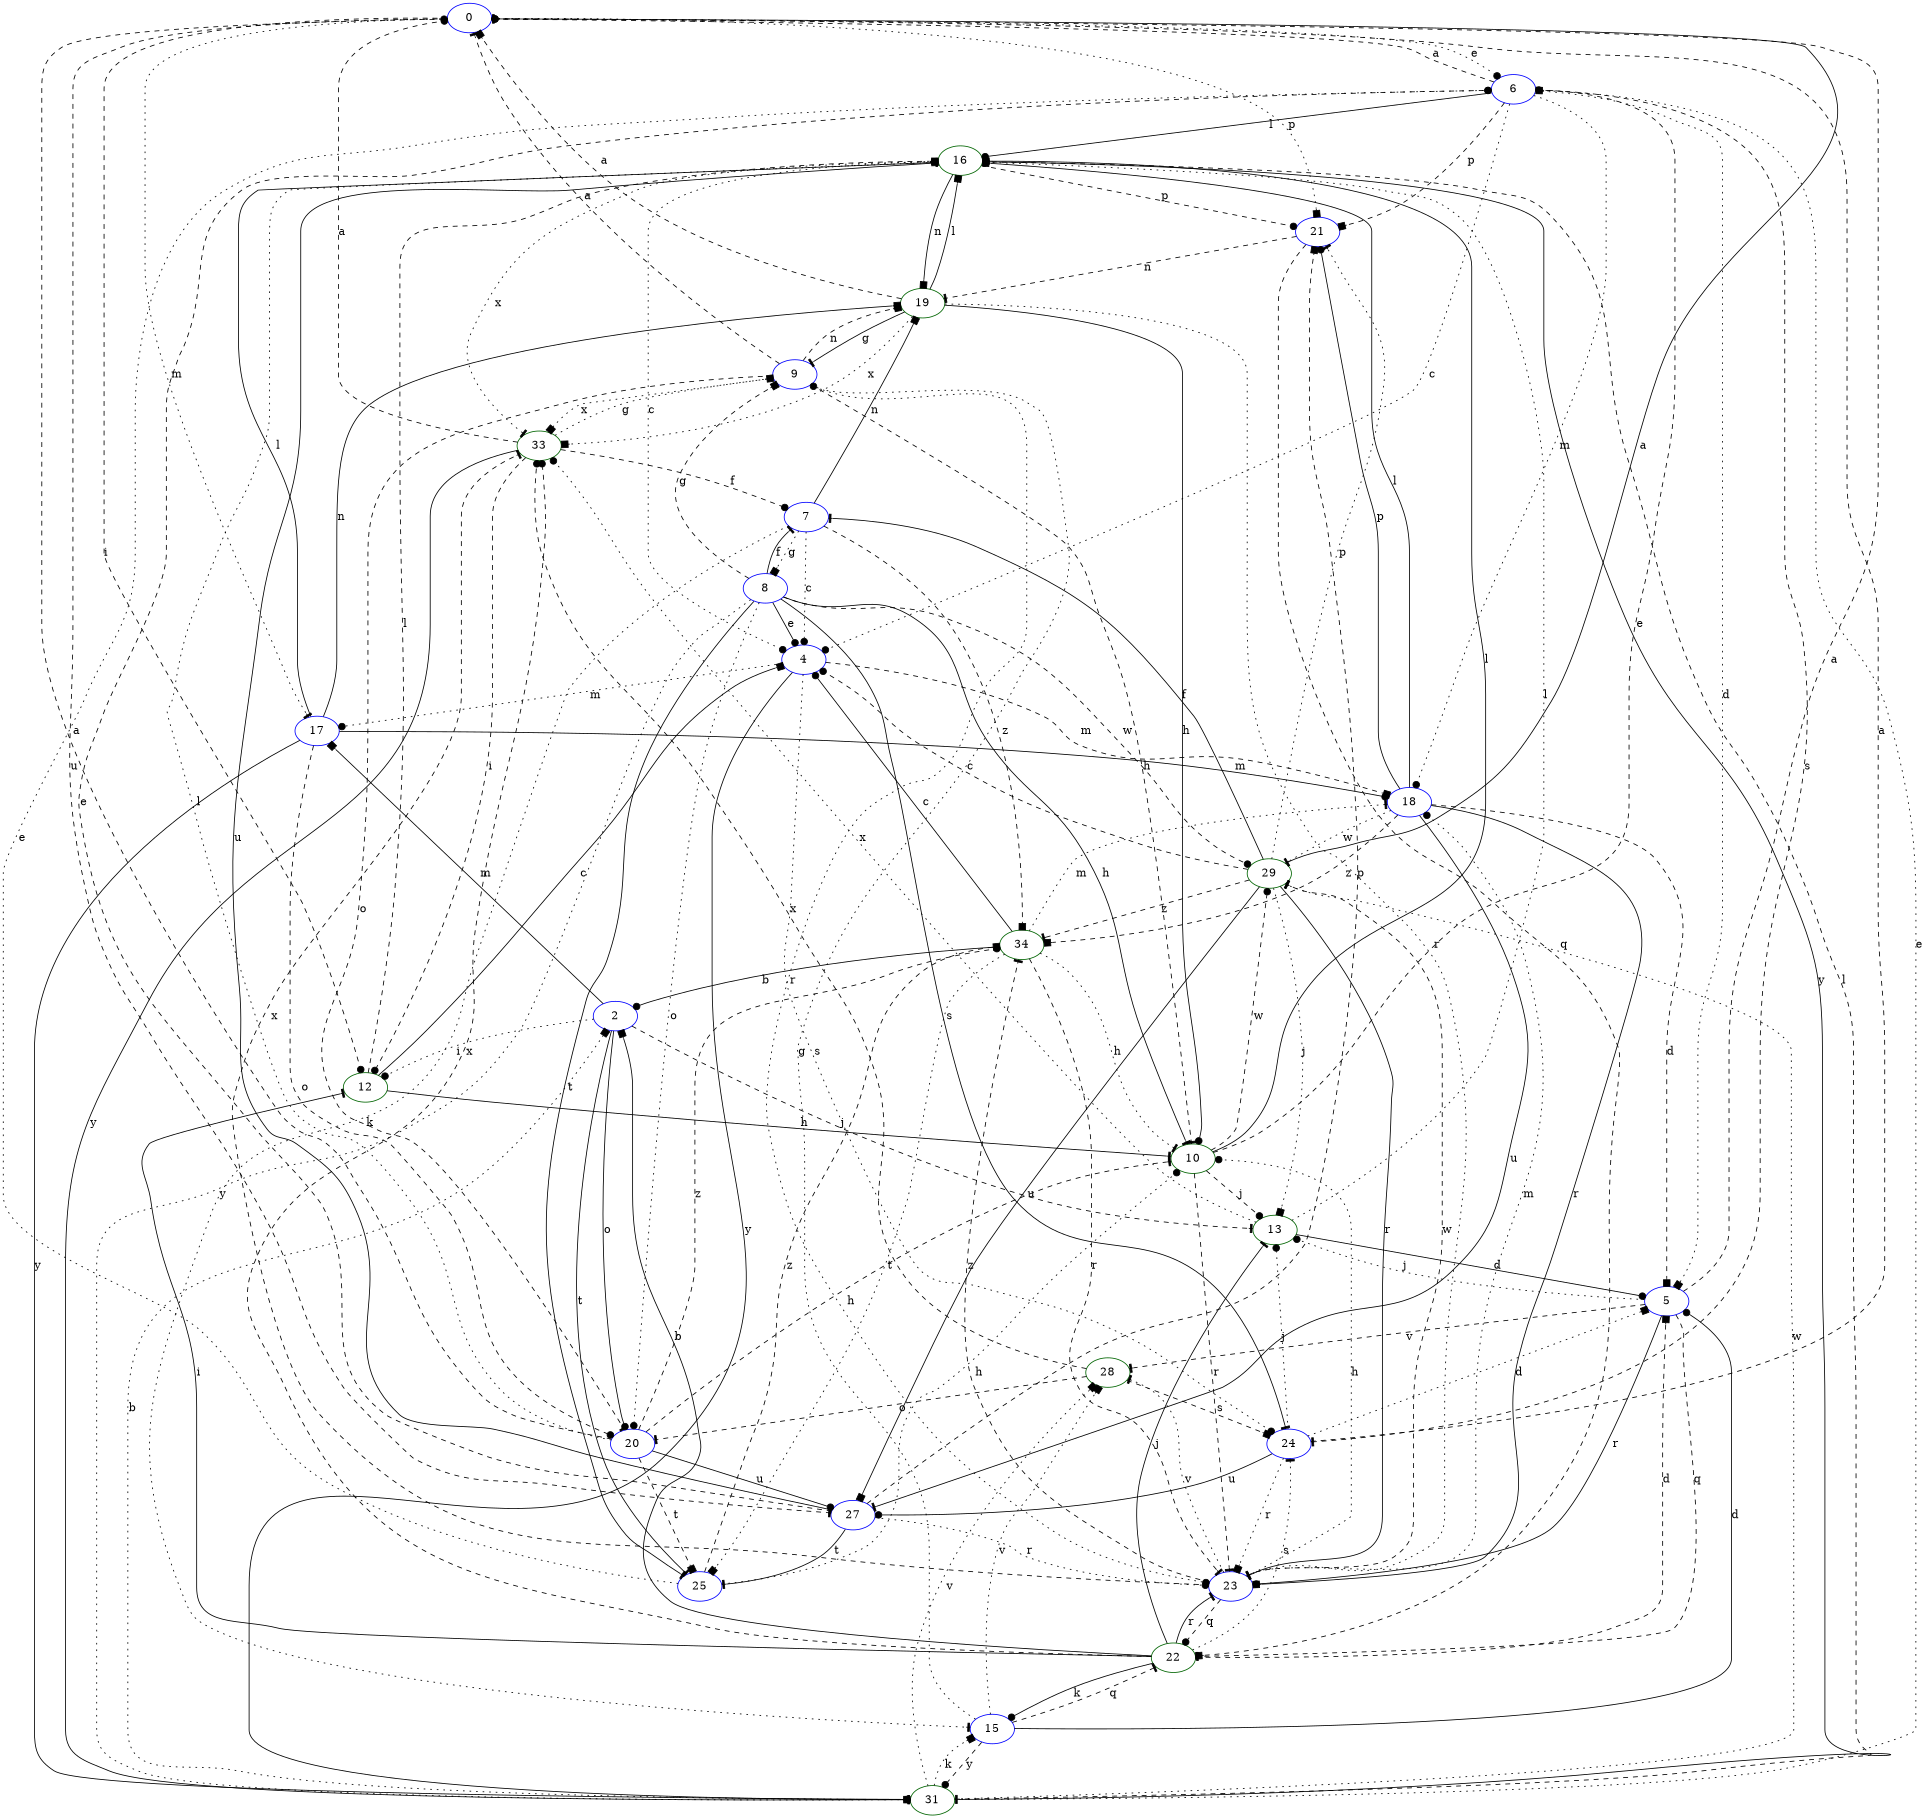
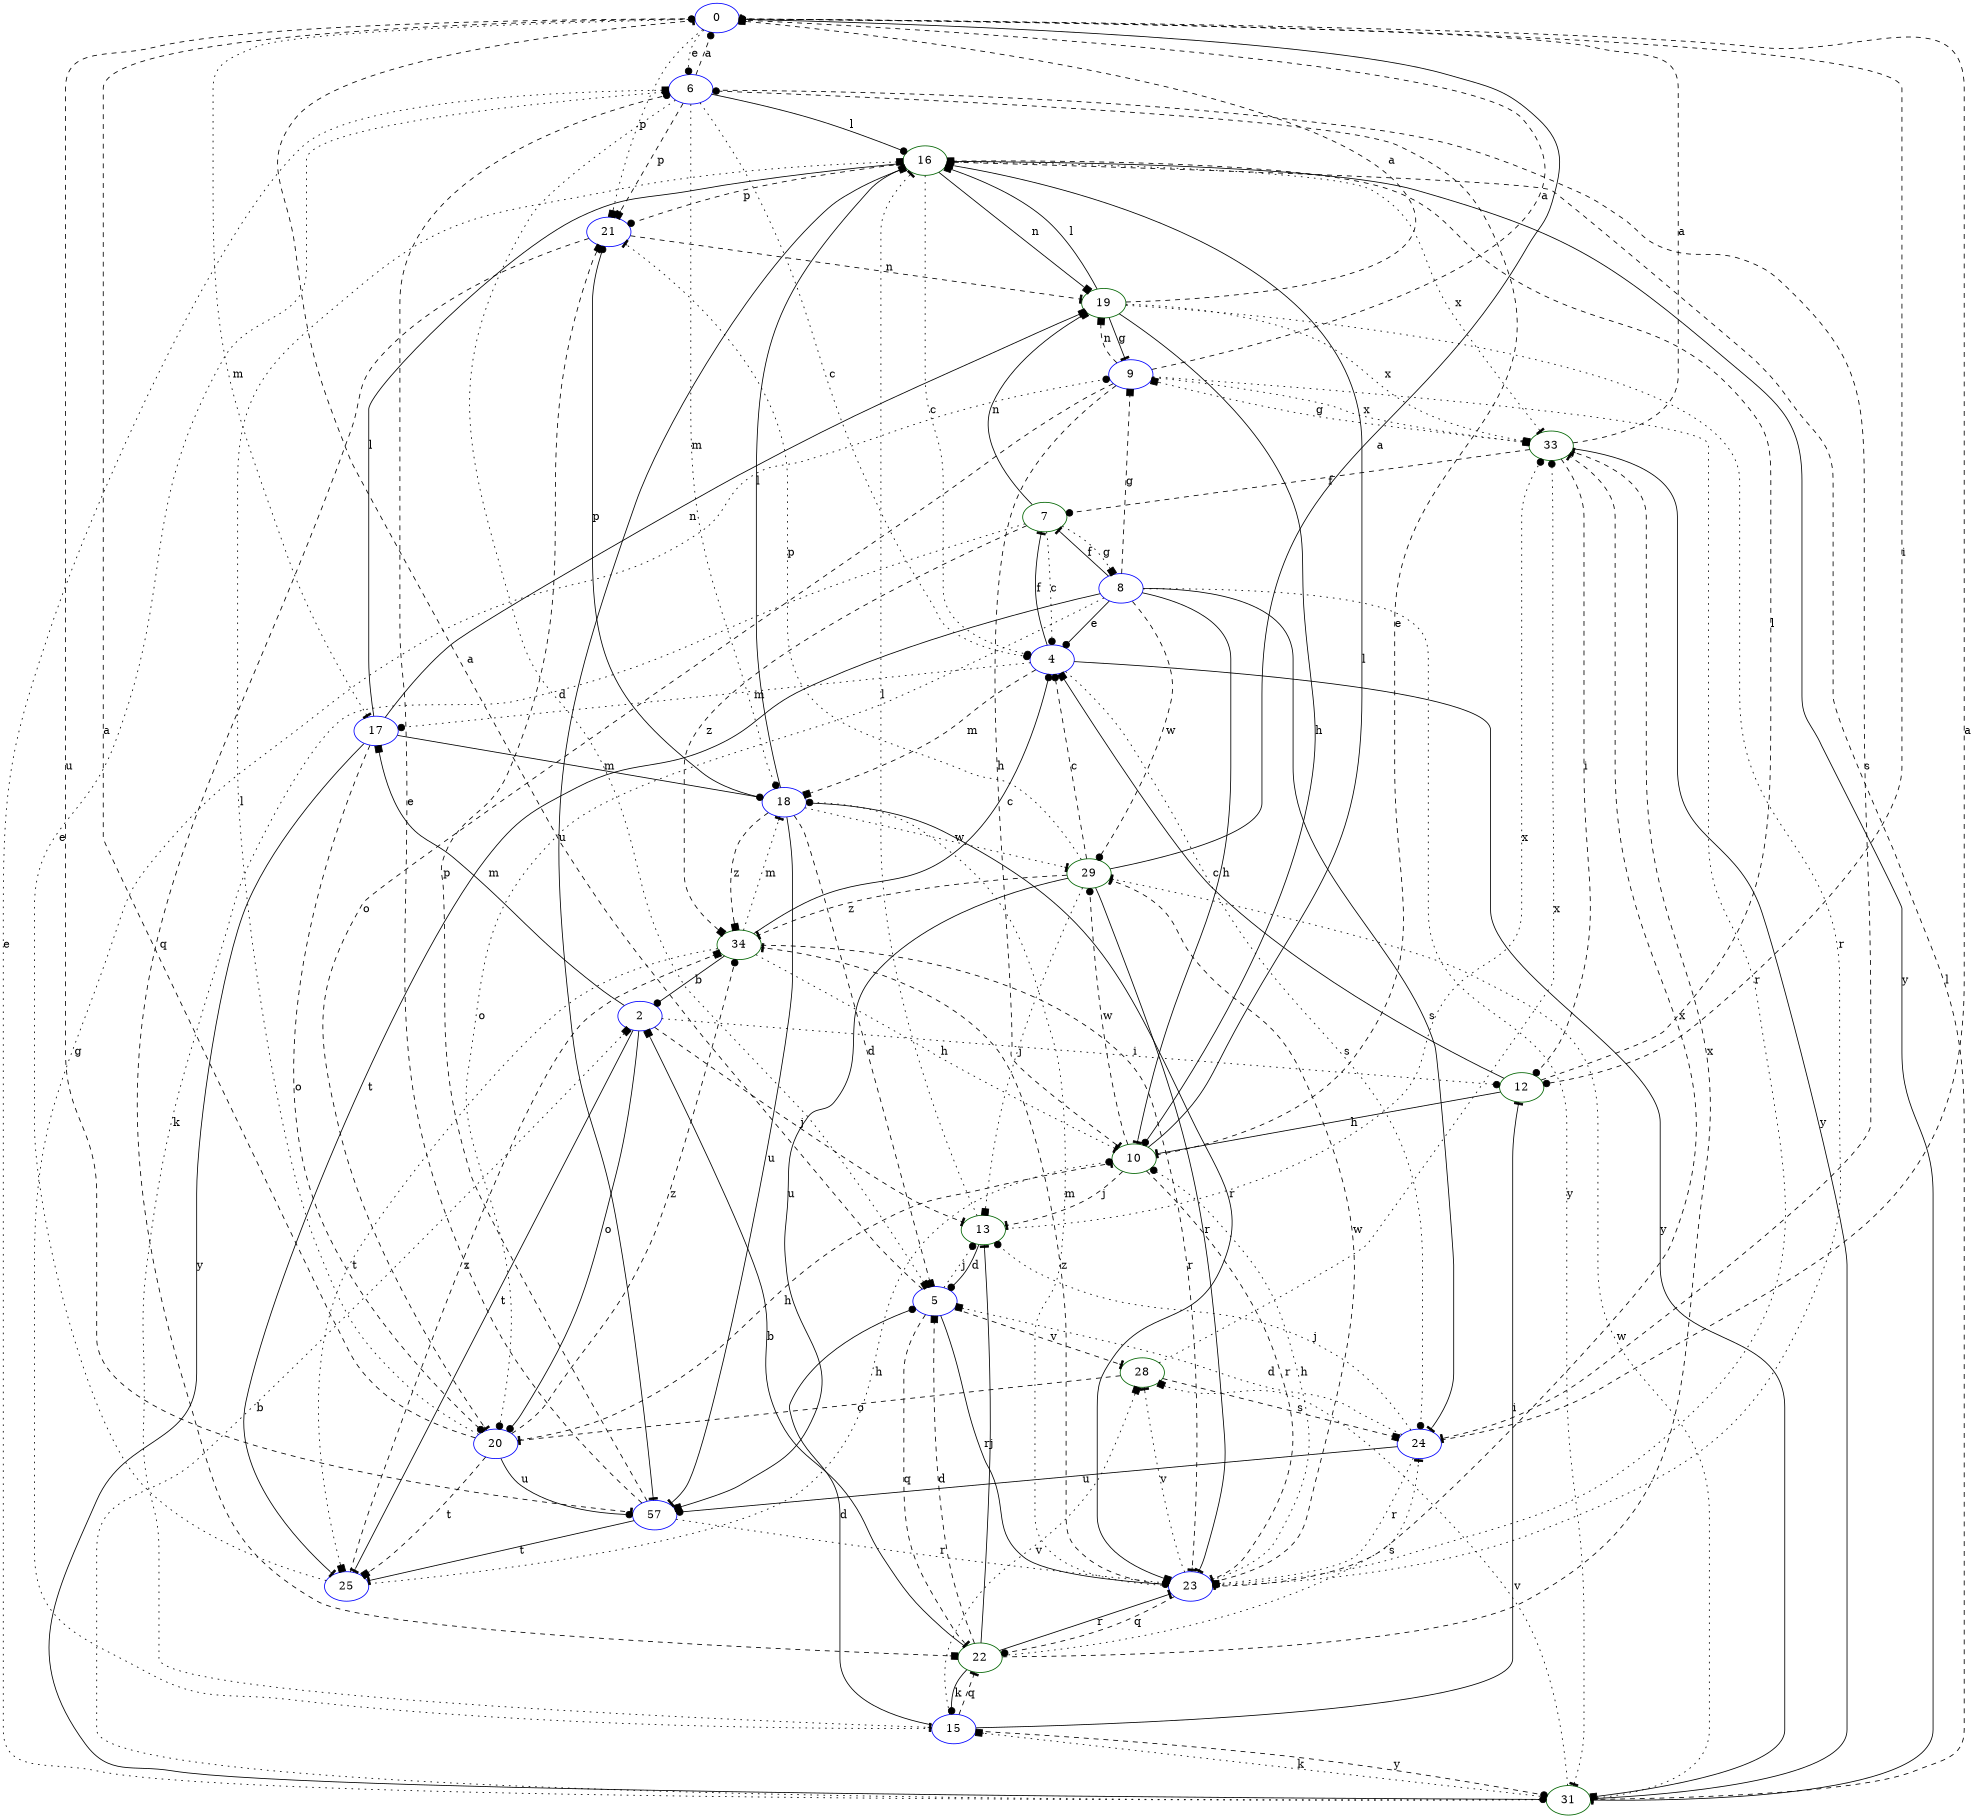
(806, 517) -> (1045, 517)
(1114, 628) -> (1036, 591)
(808, 945) -> (1540, 1002)
(1231, 1192) -> (1070, 1207)
(269, 1355) -> (1696, 1255)
(853, 1515) -> (655, 1515)
(339, 1633) -> (1513, 1656)
